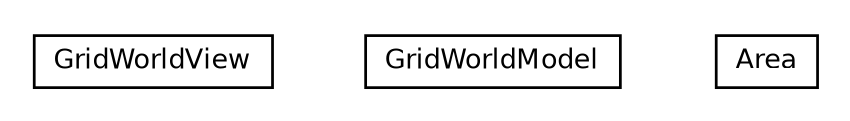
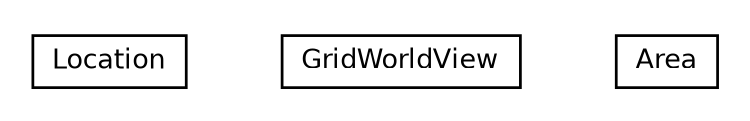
none -> (110, 60)
(492, 60) -> none
